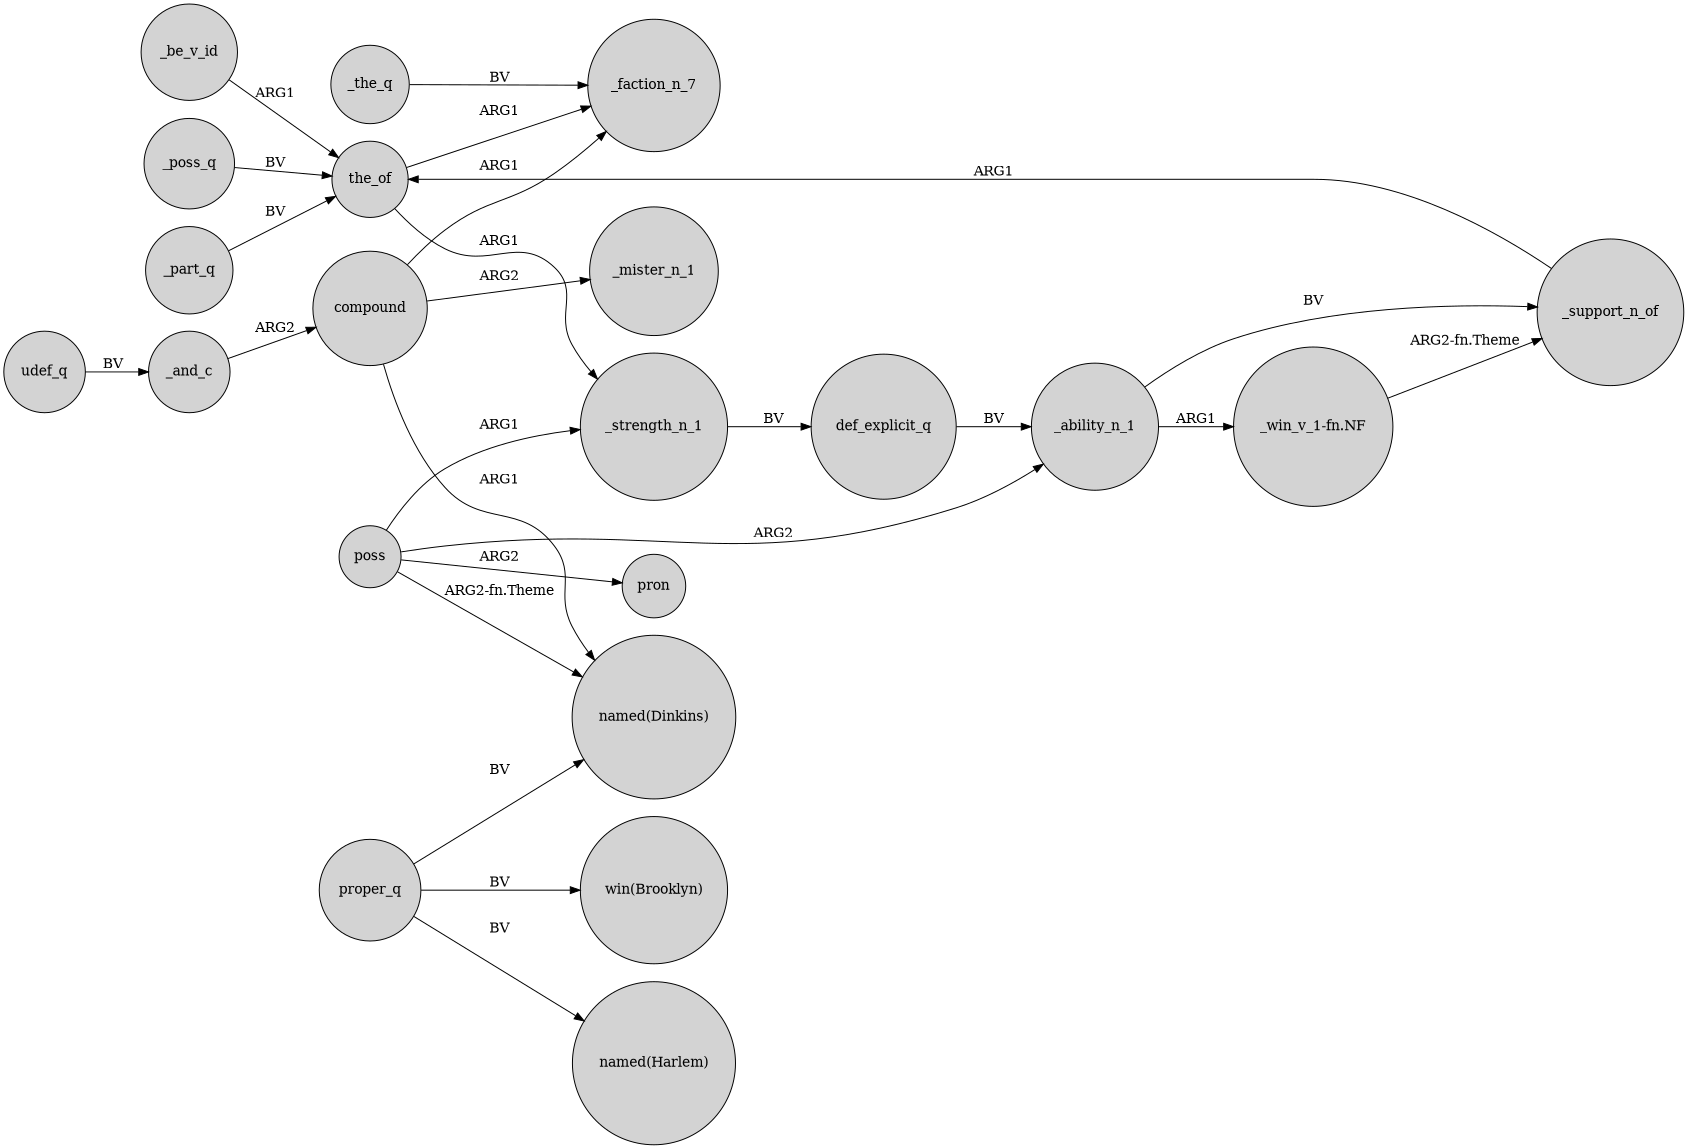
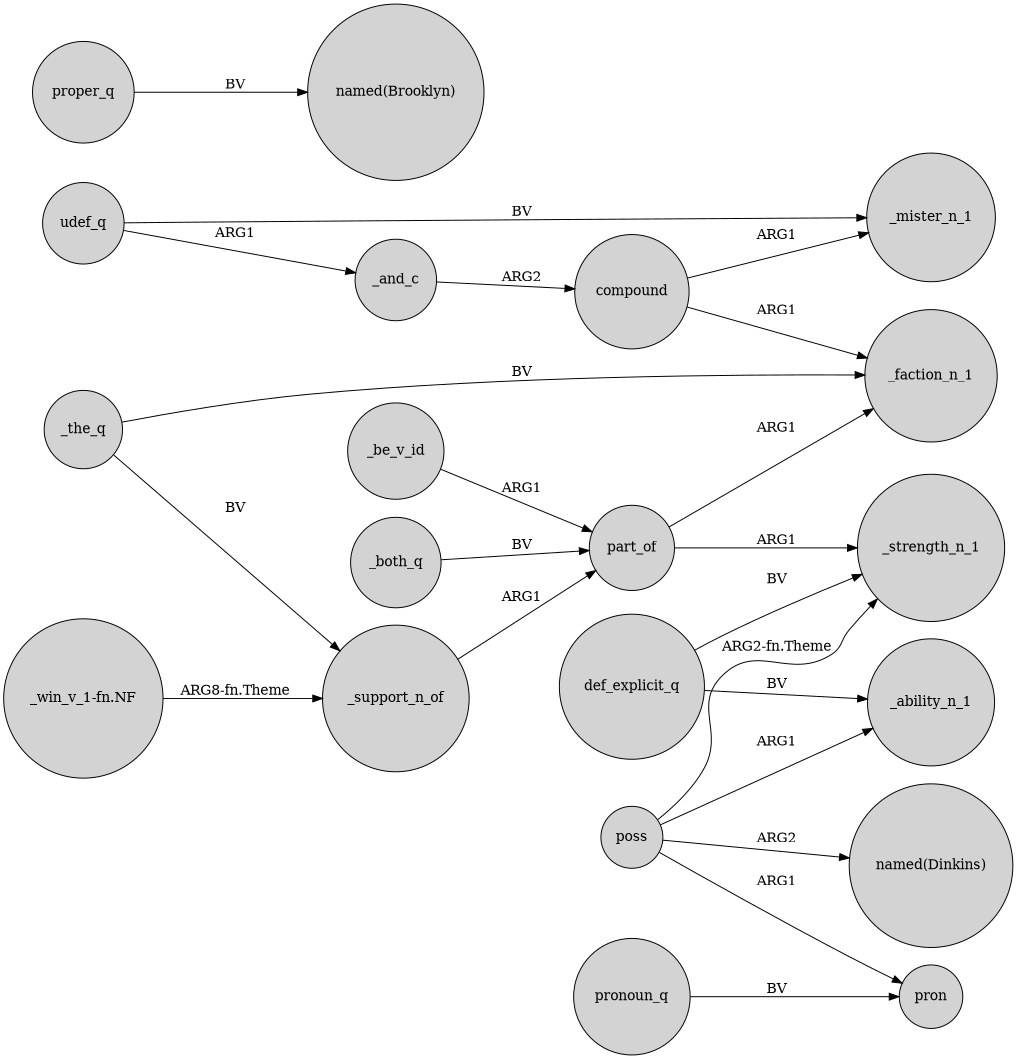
(654, 85) -> (931, 376)
(189, 164) -> (396, 563)
(370, 179) -> (632, 548)
none -> (490, 220)
(189, 270) -> none
(500, 277) -> (777, 235)
(1329, 317) -> (223, 550)
(1465, 341) -> (235, 691)
(113, 365) -> (235, 234)
(500, 425) -> (777, 647)
(764, 427) -> (773, 612)
(1191, 427) -> none
(489, 513) -> none
(774, 534) -> (777, 742)
(500, 557) -> (777, 882)
(500, 591) -> (777, 839)
(494, 814) -> none
(654, 890) -> (396, 92)
none -> (632, 997)
(654, 1063) -> none
